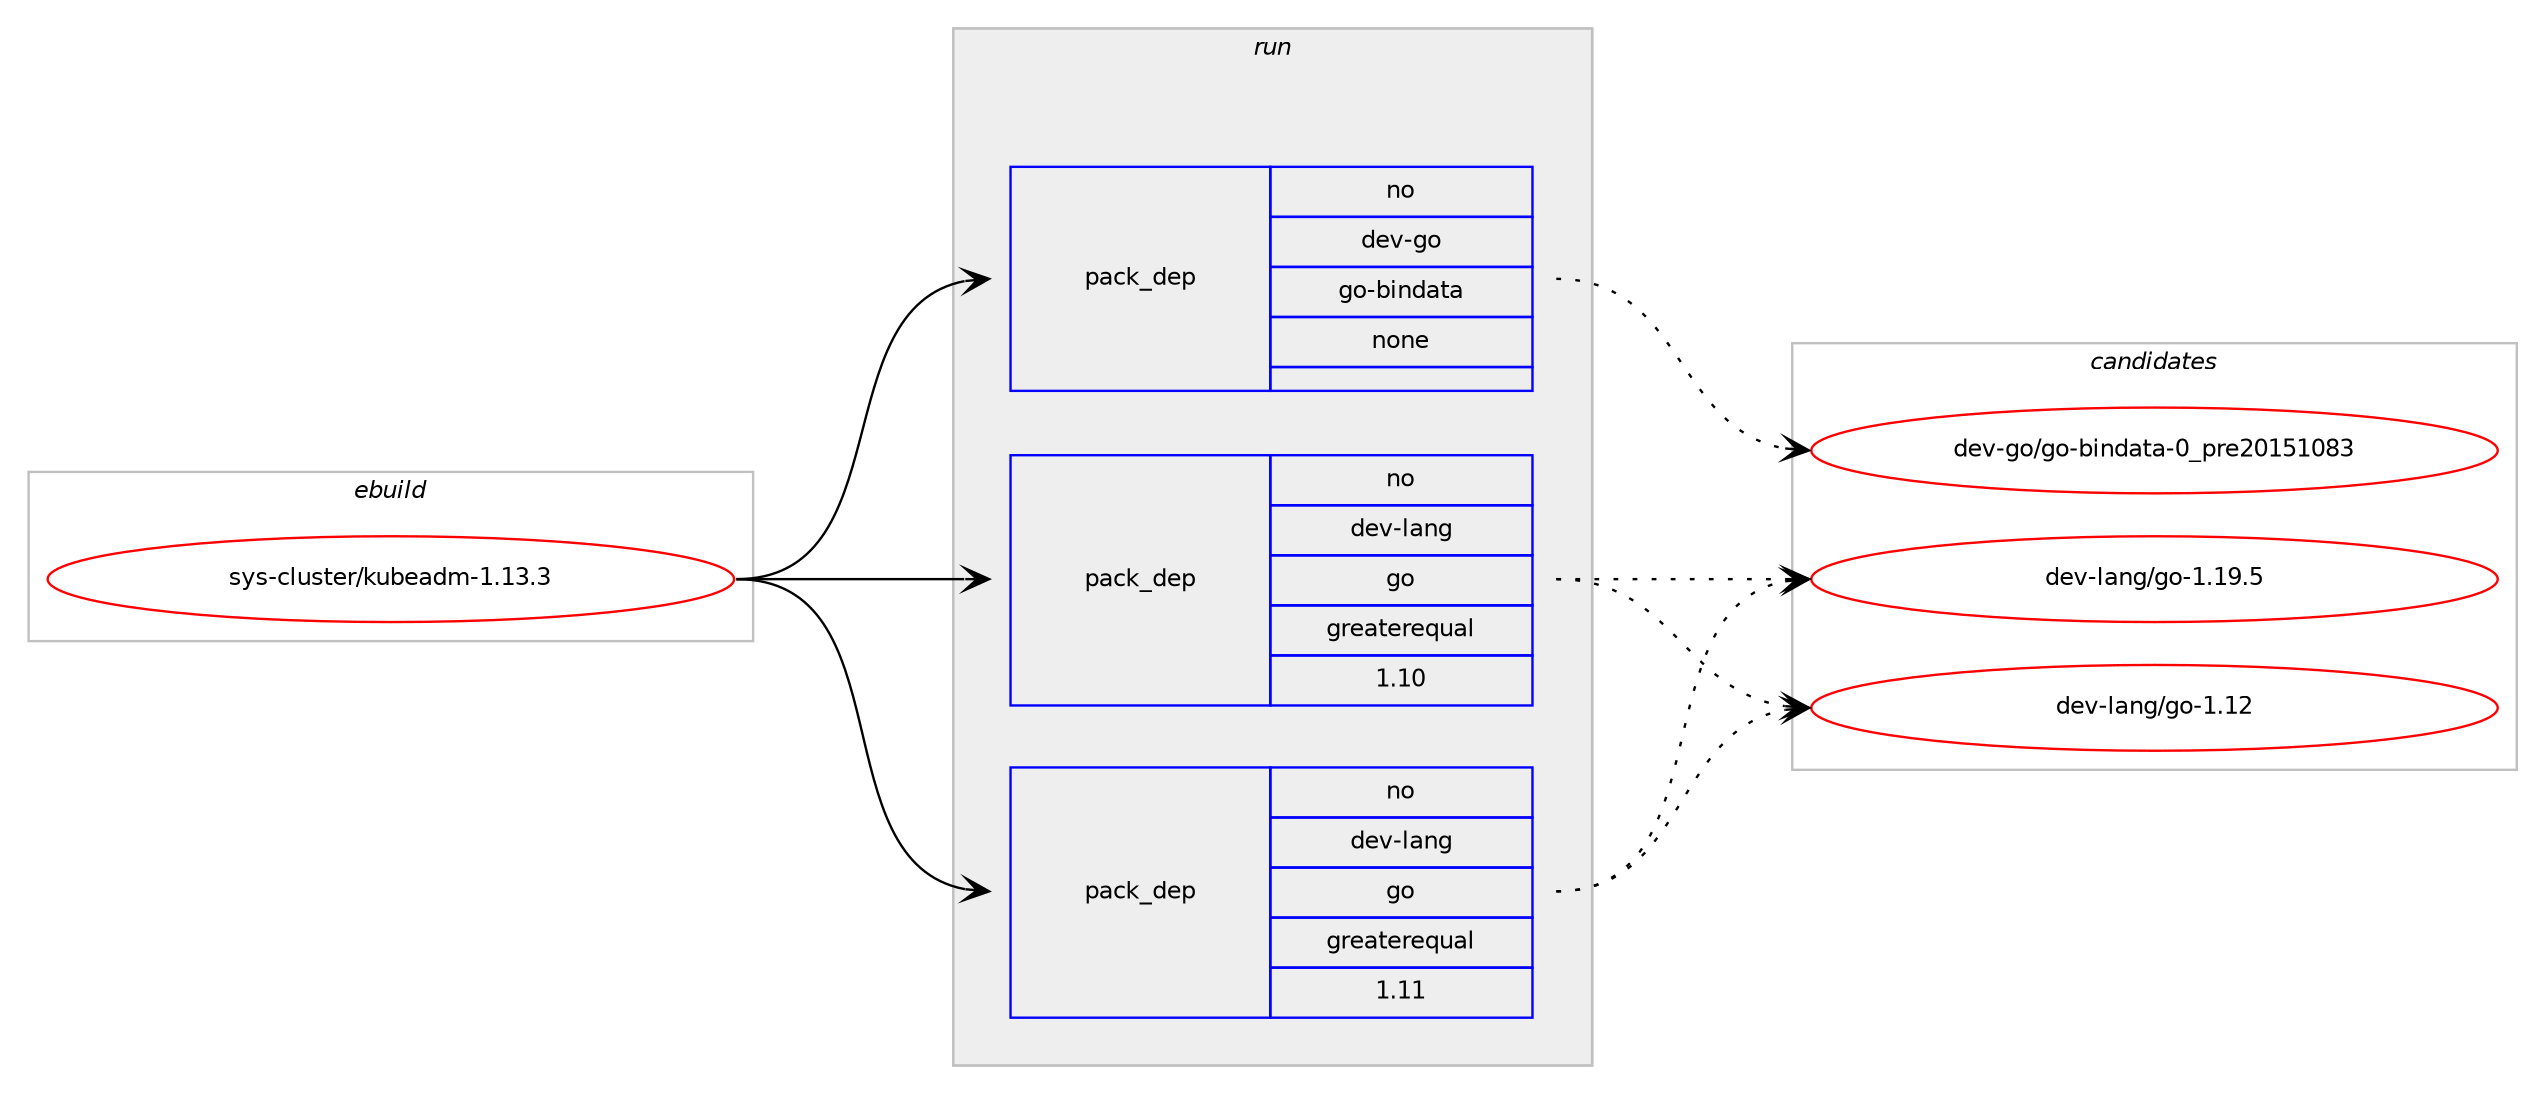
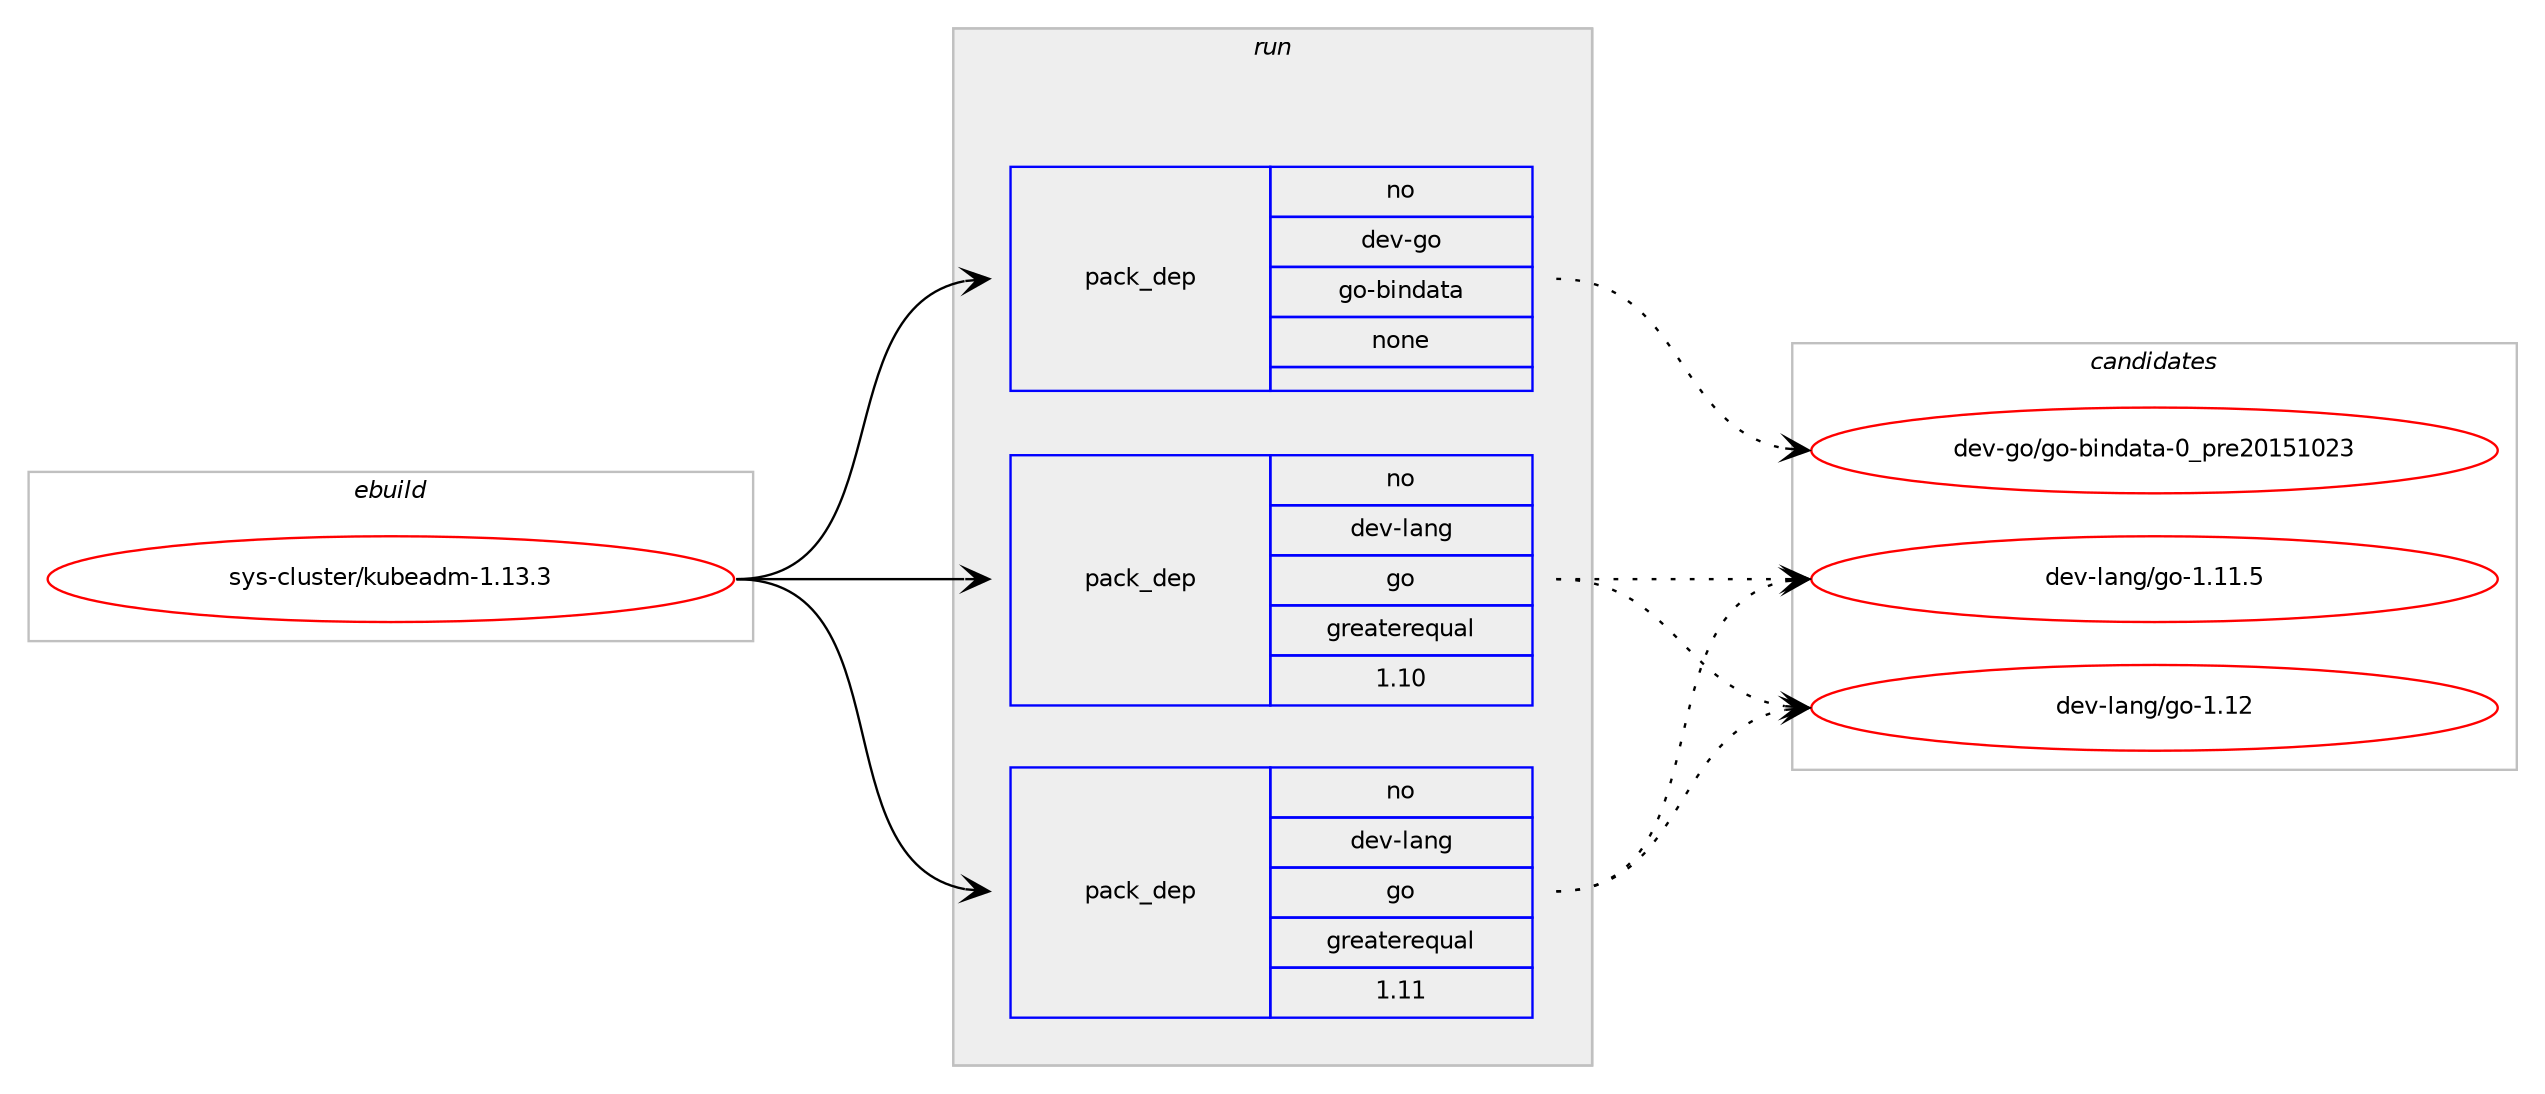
(2155, 450) -> (2155, 450)
(2155, 579) -> (2155, 579)
